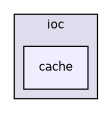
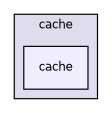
(56, 26) -> (56, 26)
